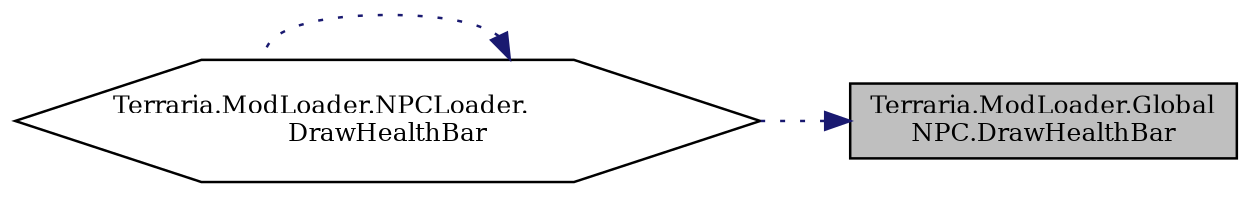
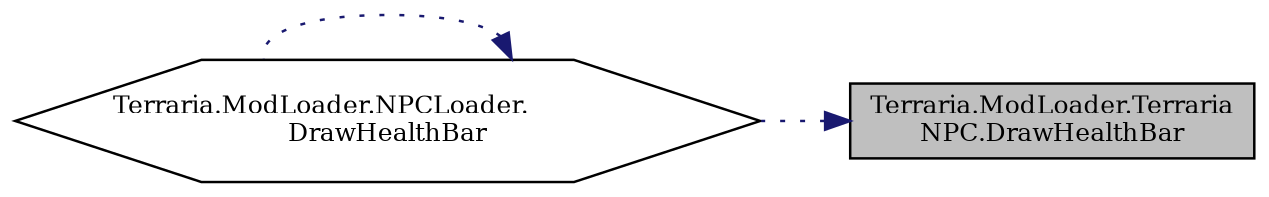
(1044, 121) -> (1052, 121)
